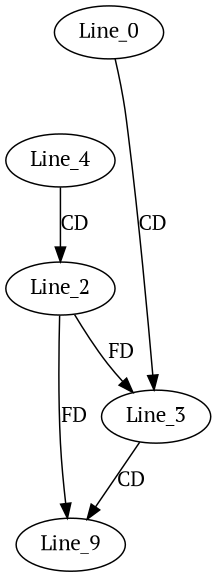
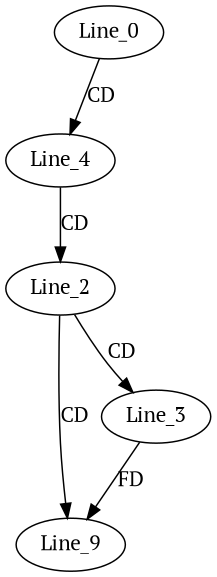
(138, 217) -> (87, 90)
(122, 353) -> (122, 353)
(74, 417) -> (74, 417)
(131, 481) -> (131, 481)
